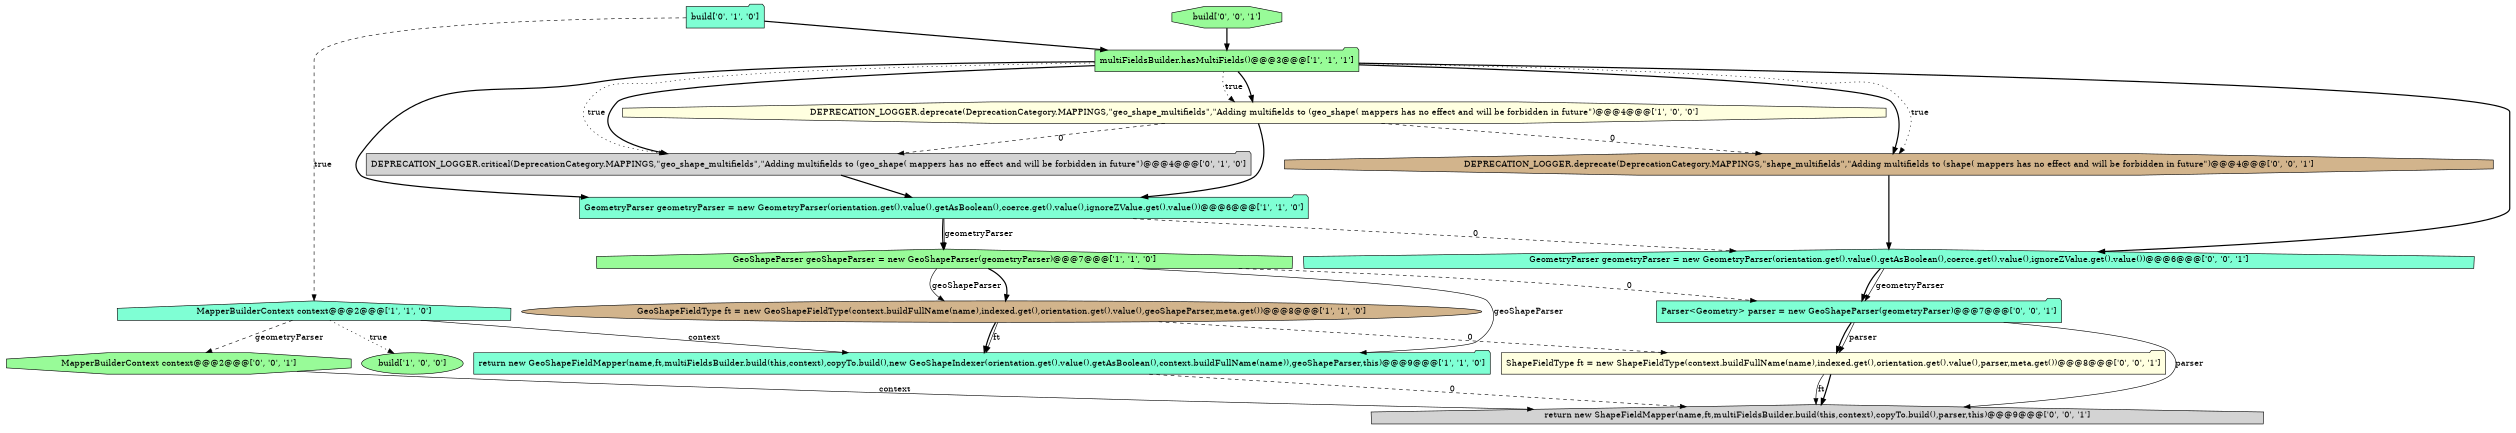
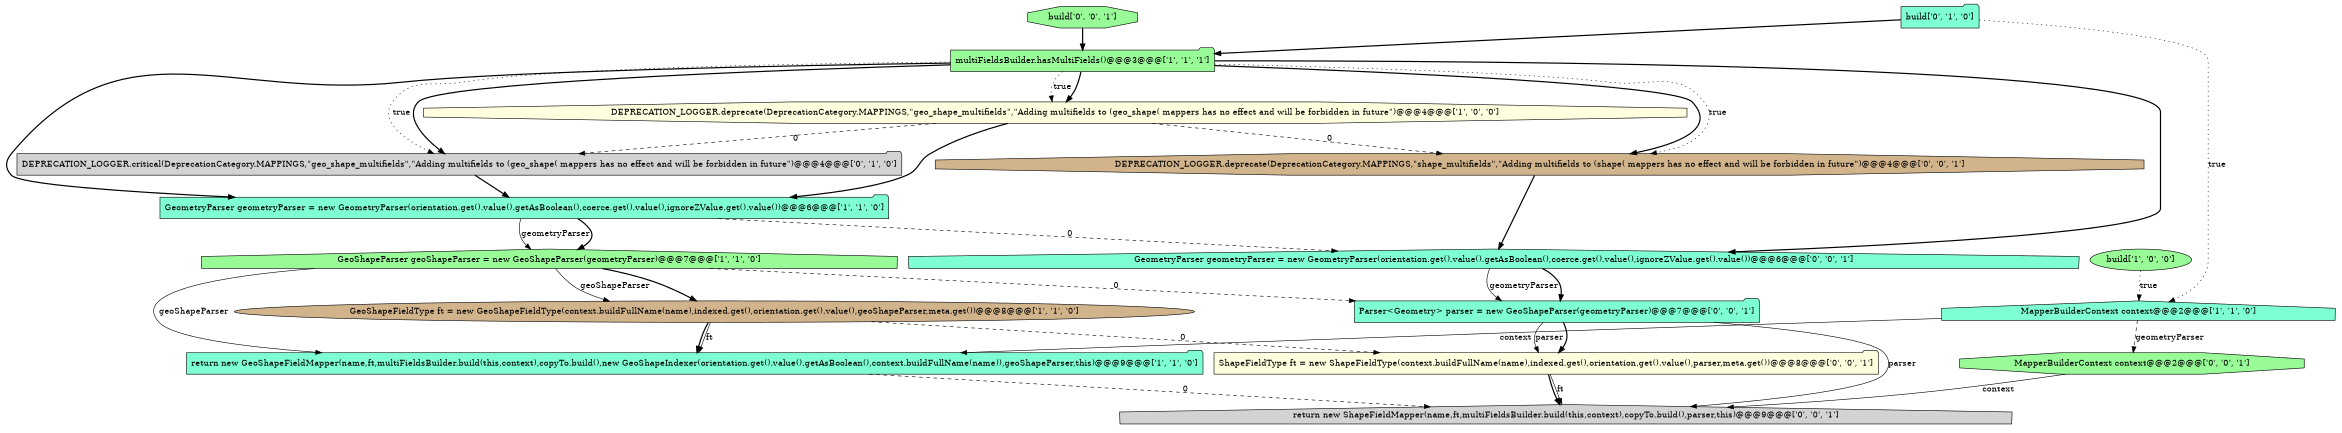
(380, 35) -> (2208, 70)
(359, 335) -> (2140, 283)
